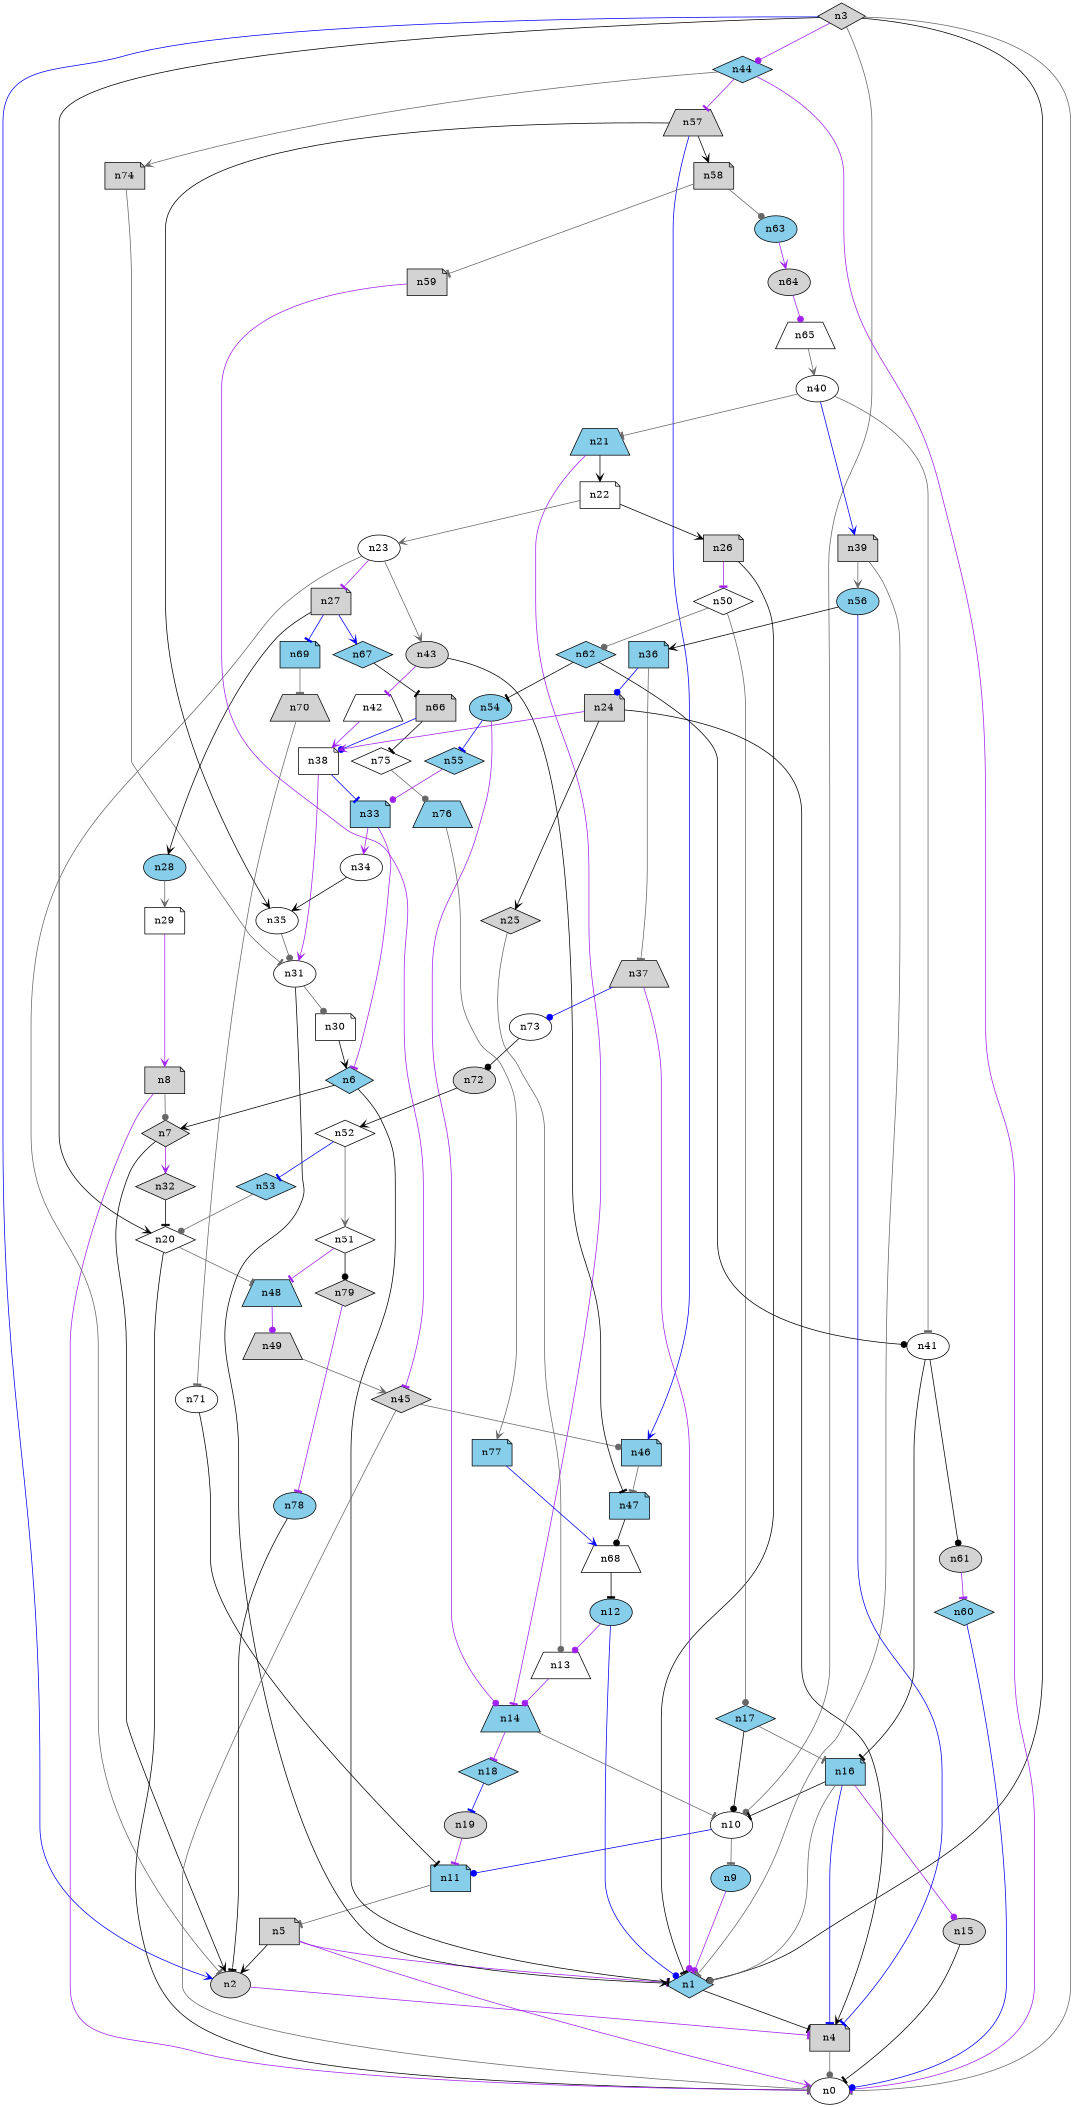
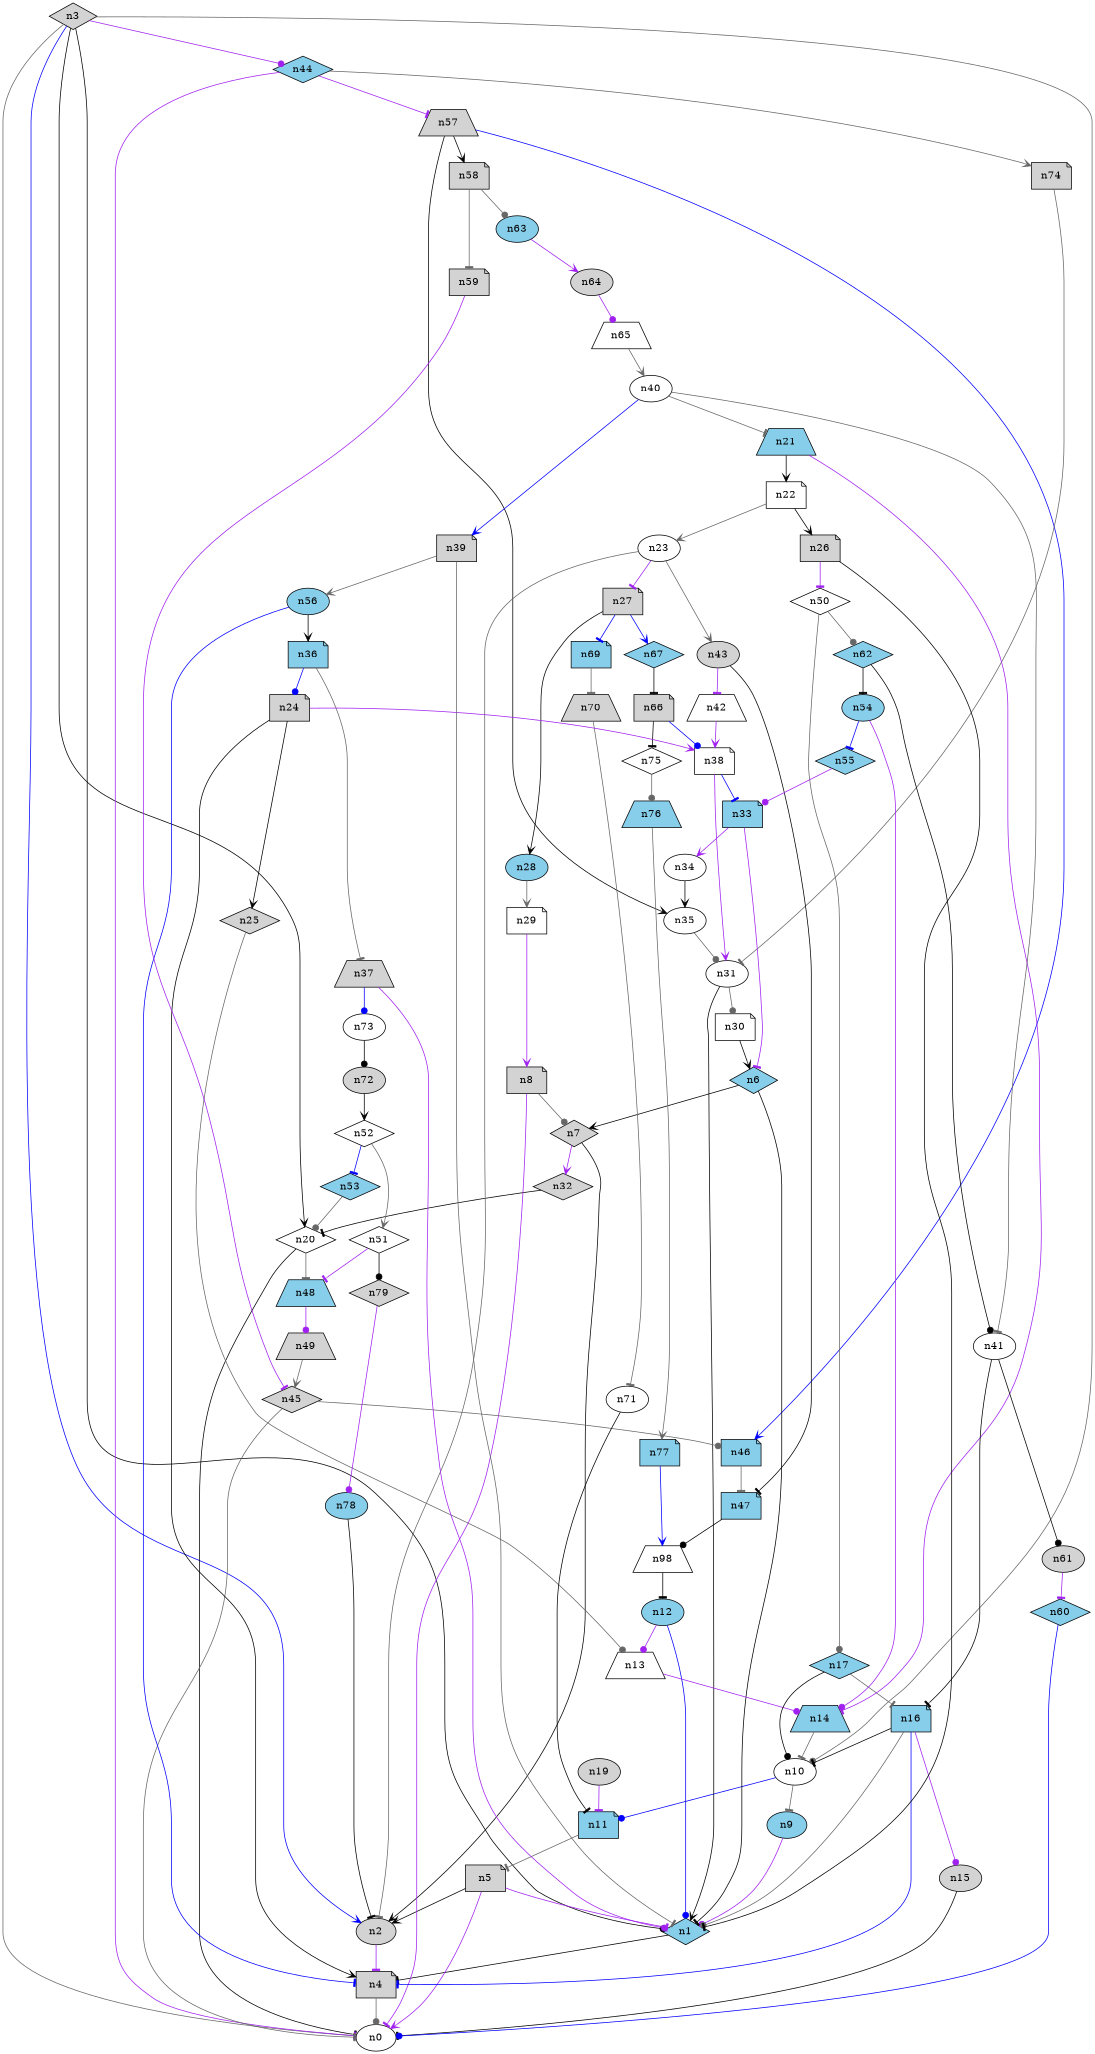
(321, 1397) -> (363, 1396)
(611, 1559) -> (663, 1559)
(488, 1772) -> none
